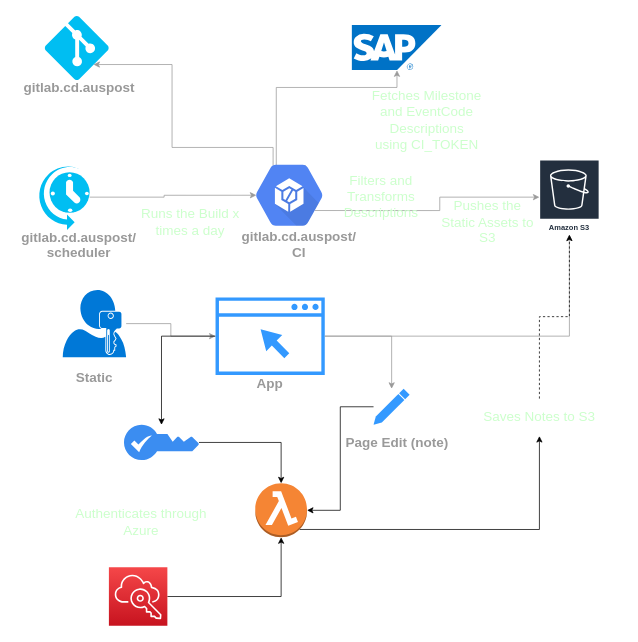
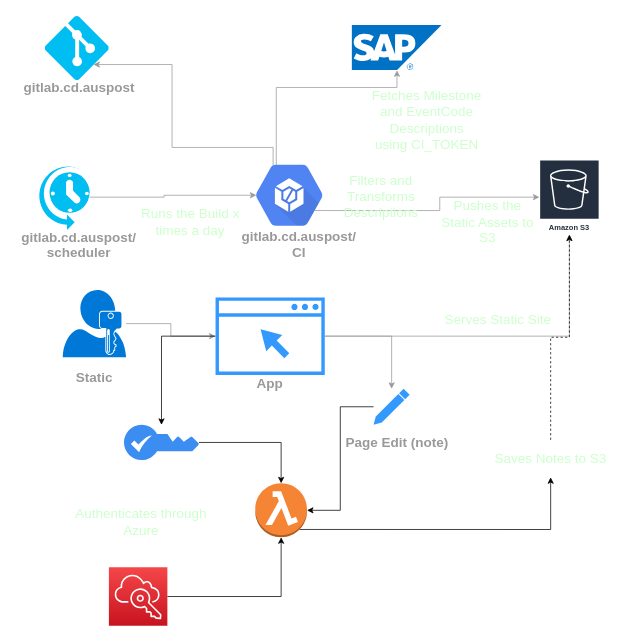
none -> (498, 320)
(540, 417) -> (551, 459)
